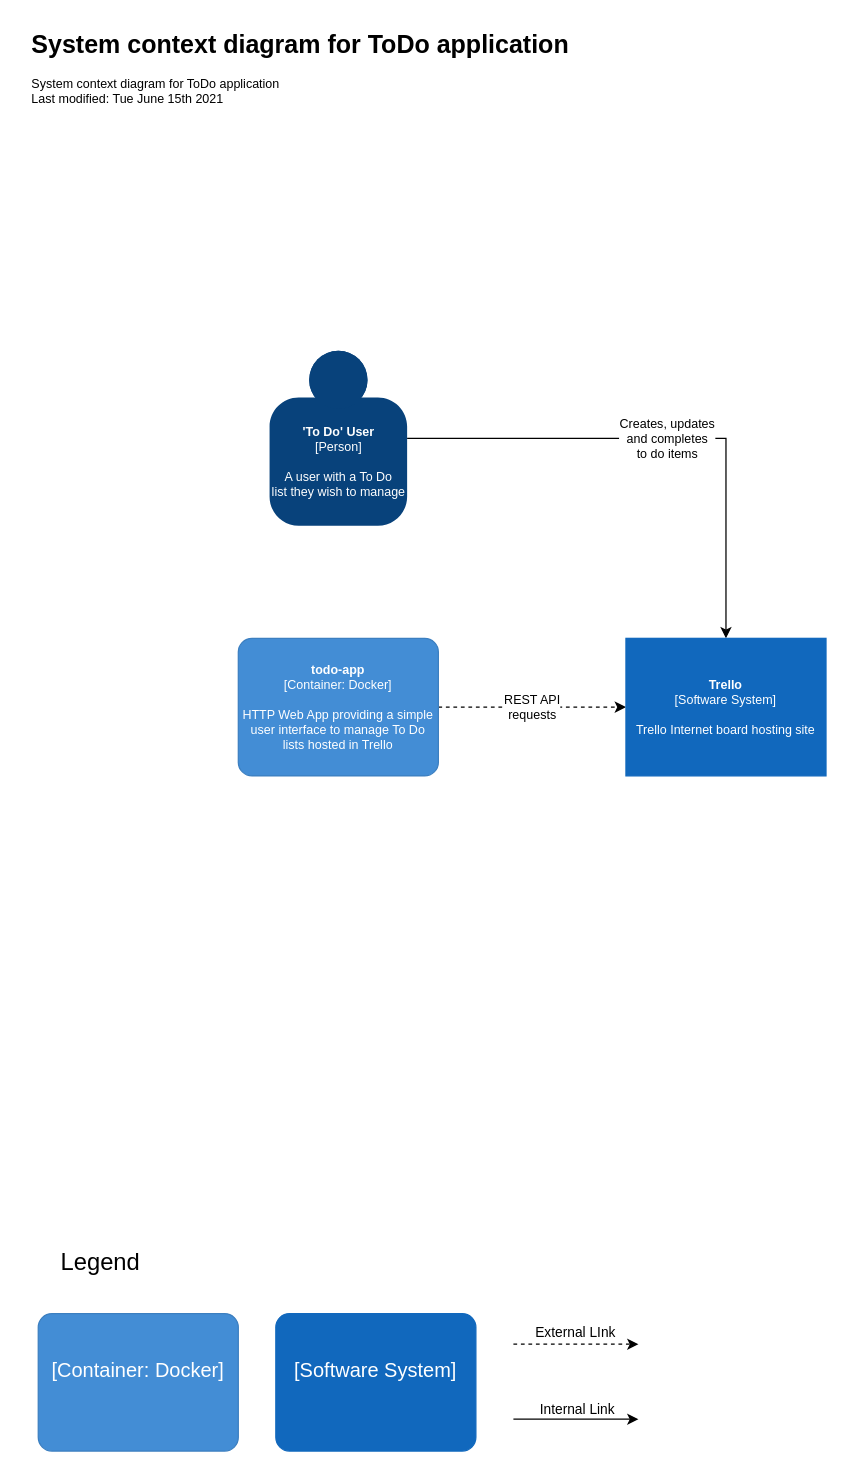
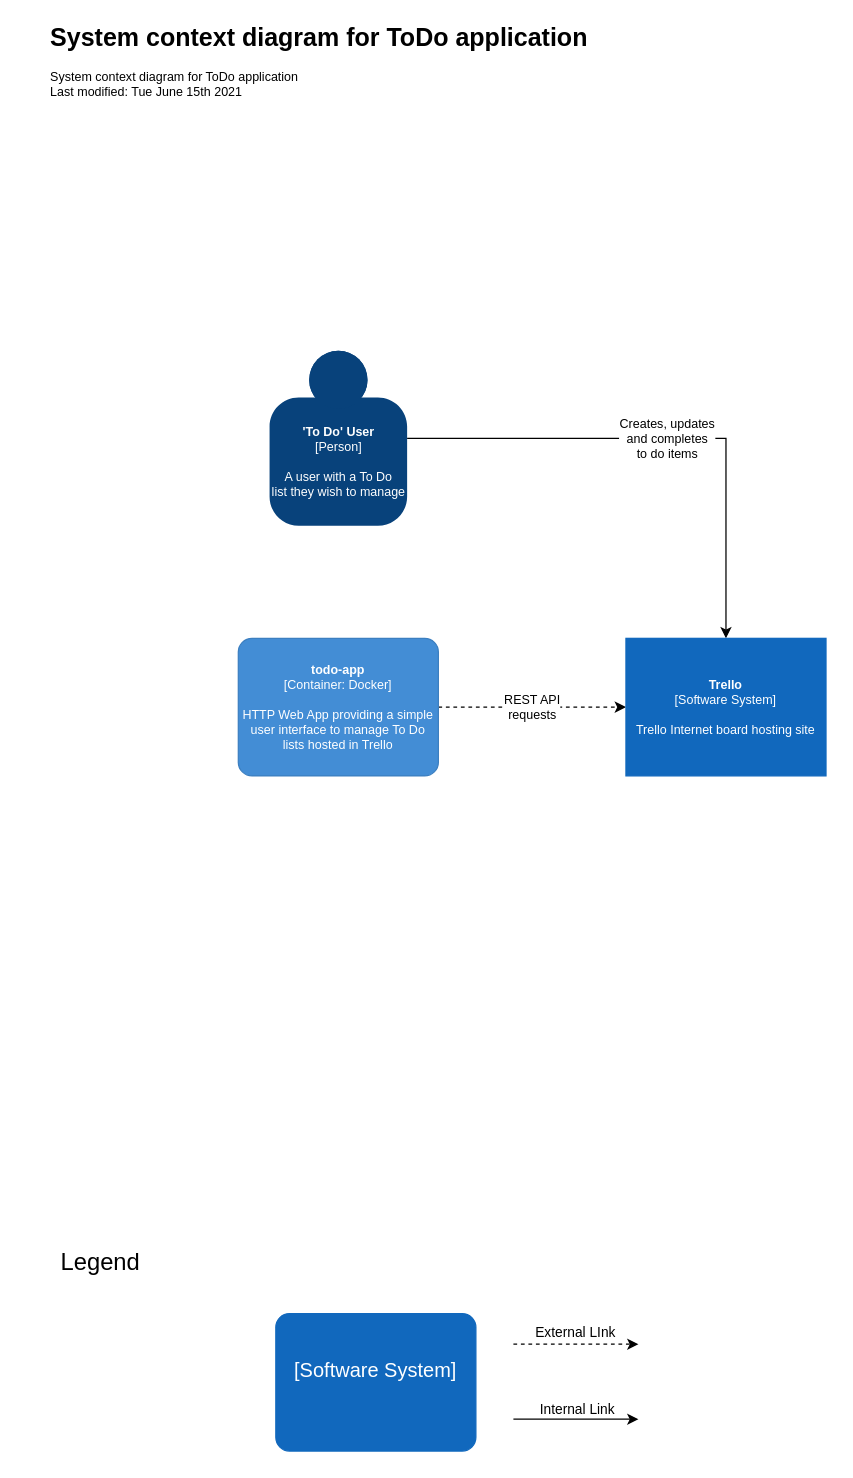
(313, 69) -> (332, 63)
(138, 1382) -> none
